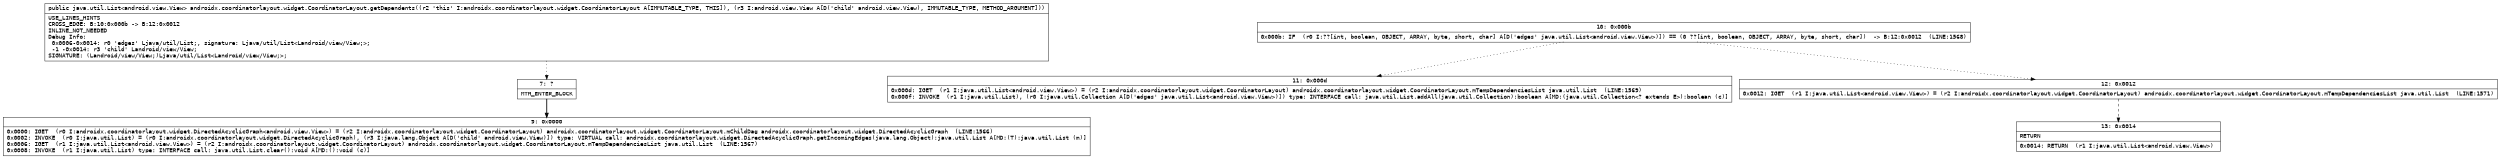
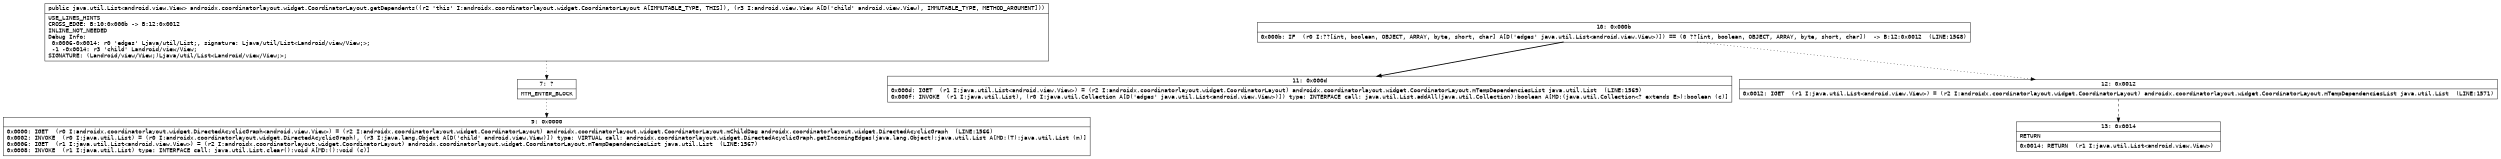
(1472, 59) -> (1472, 59)
(547, 106) -> (547, 106)
